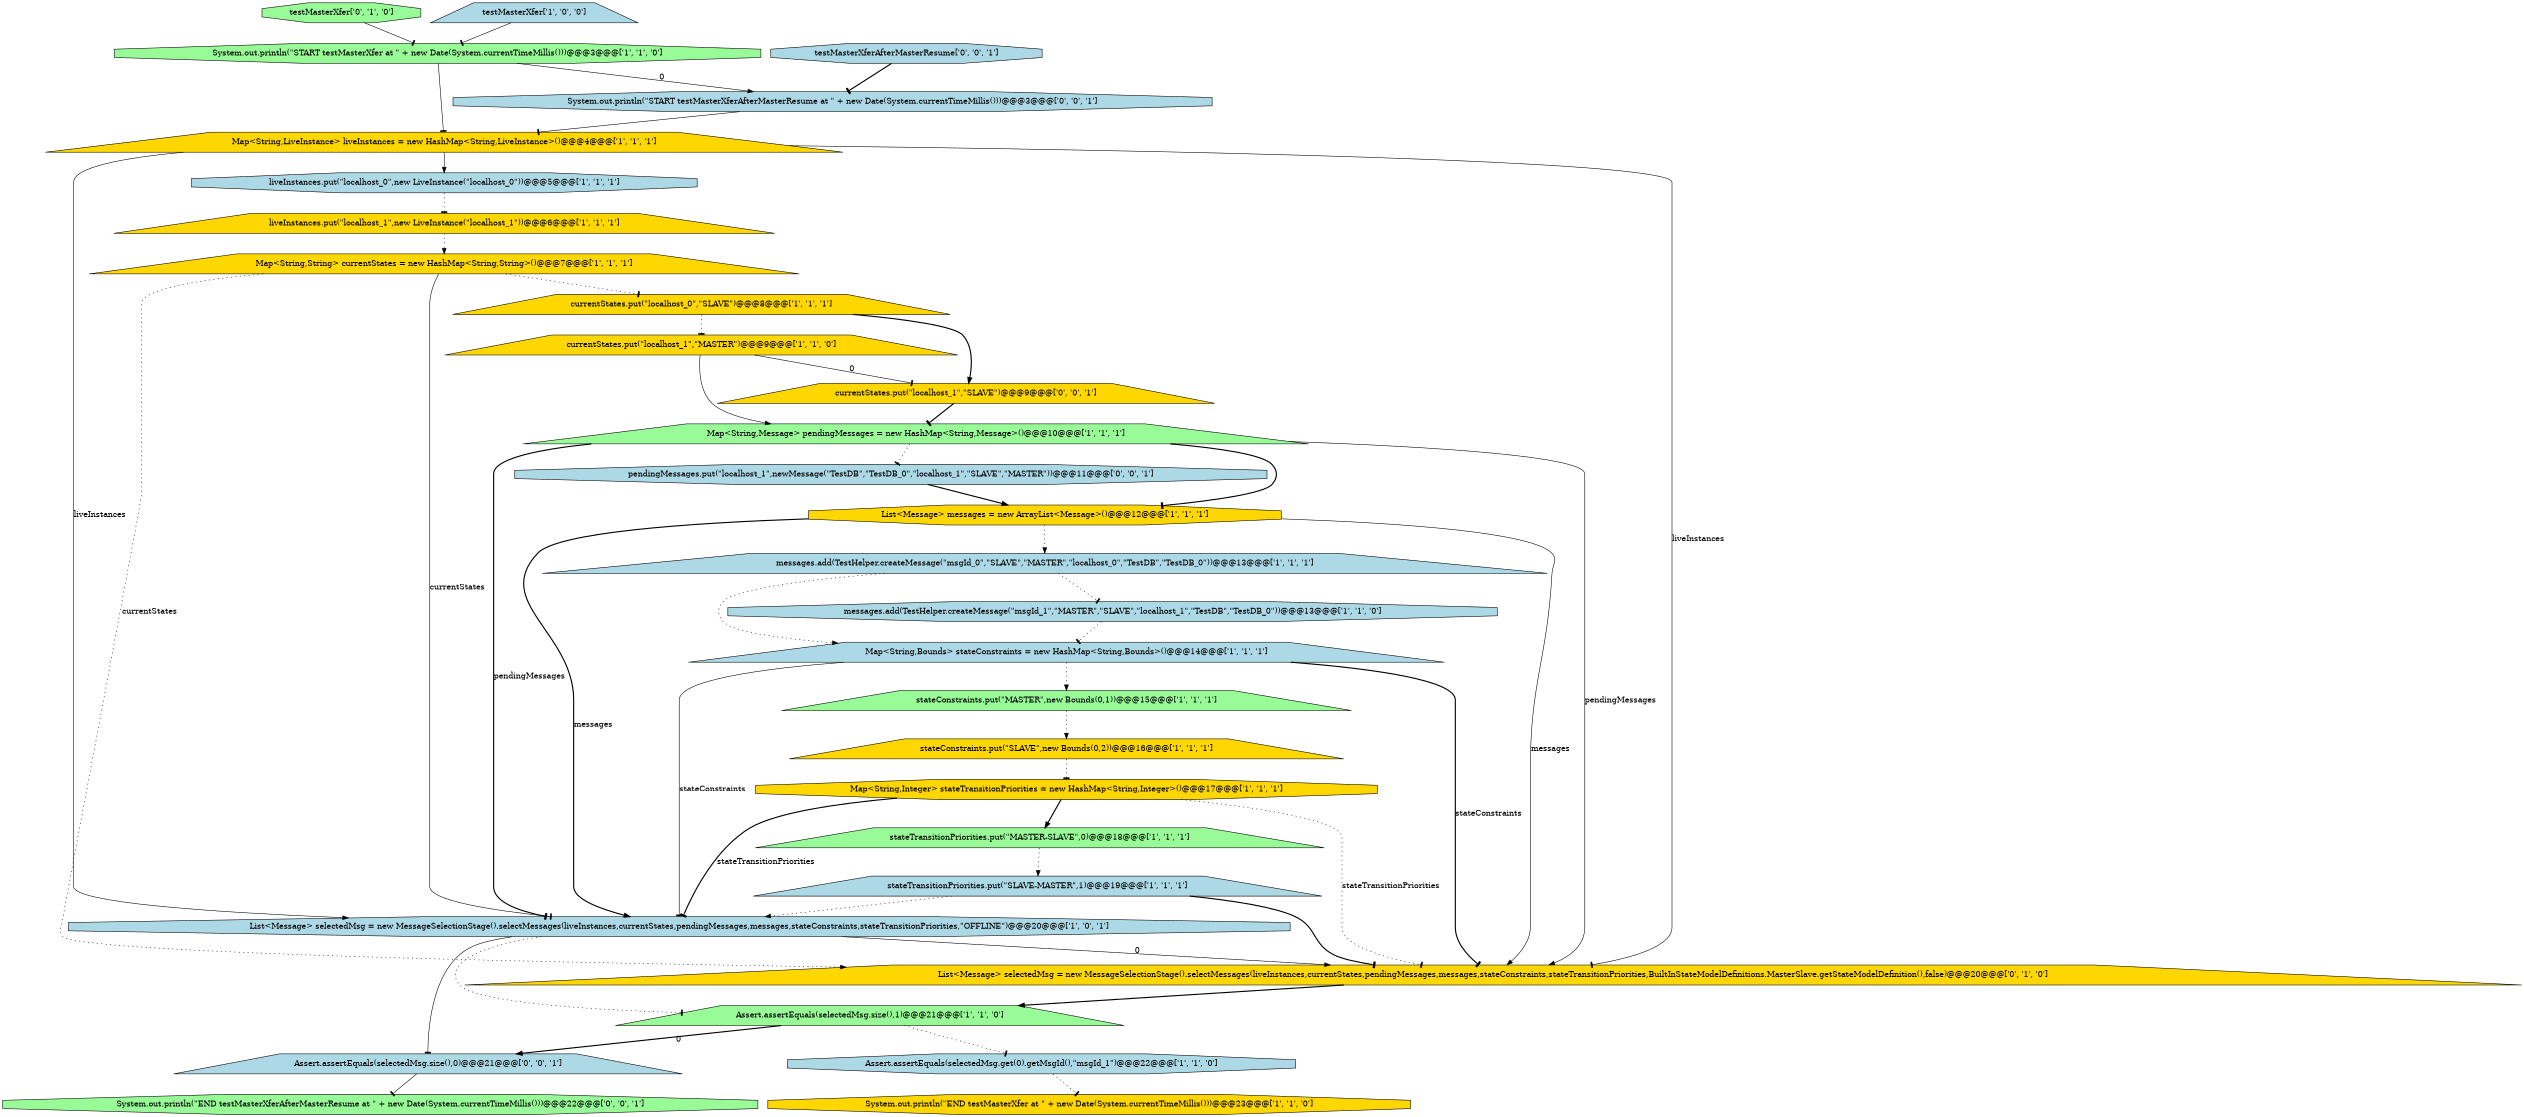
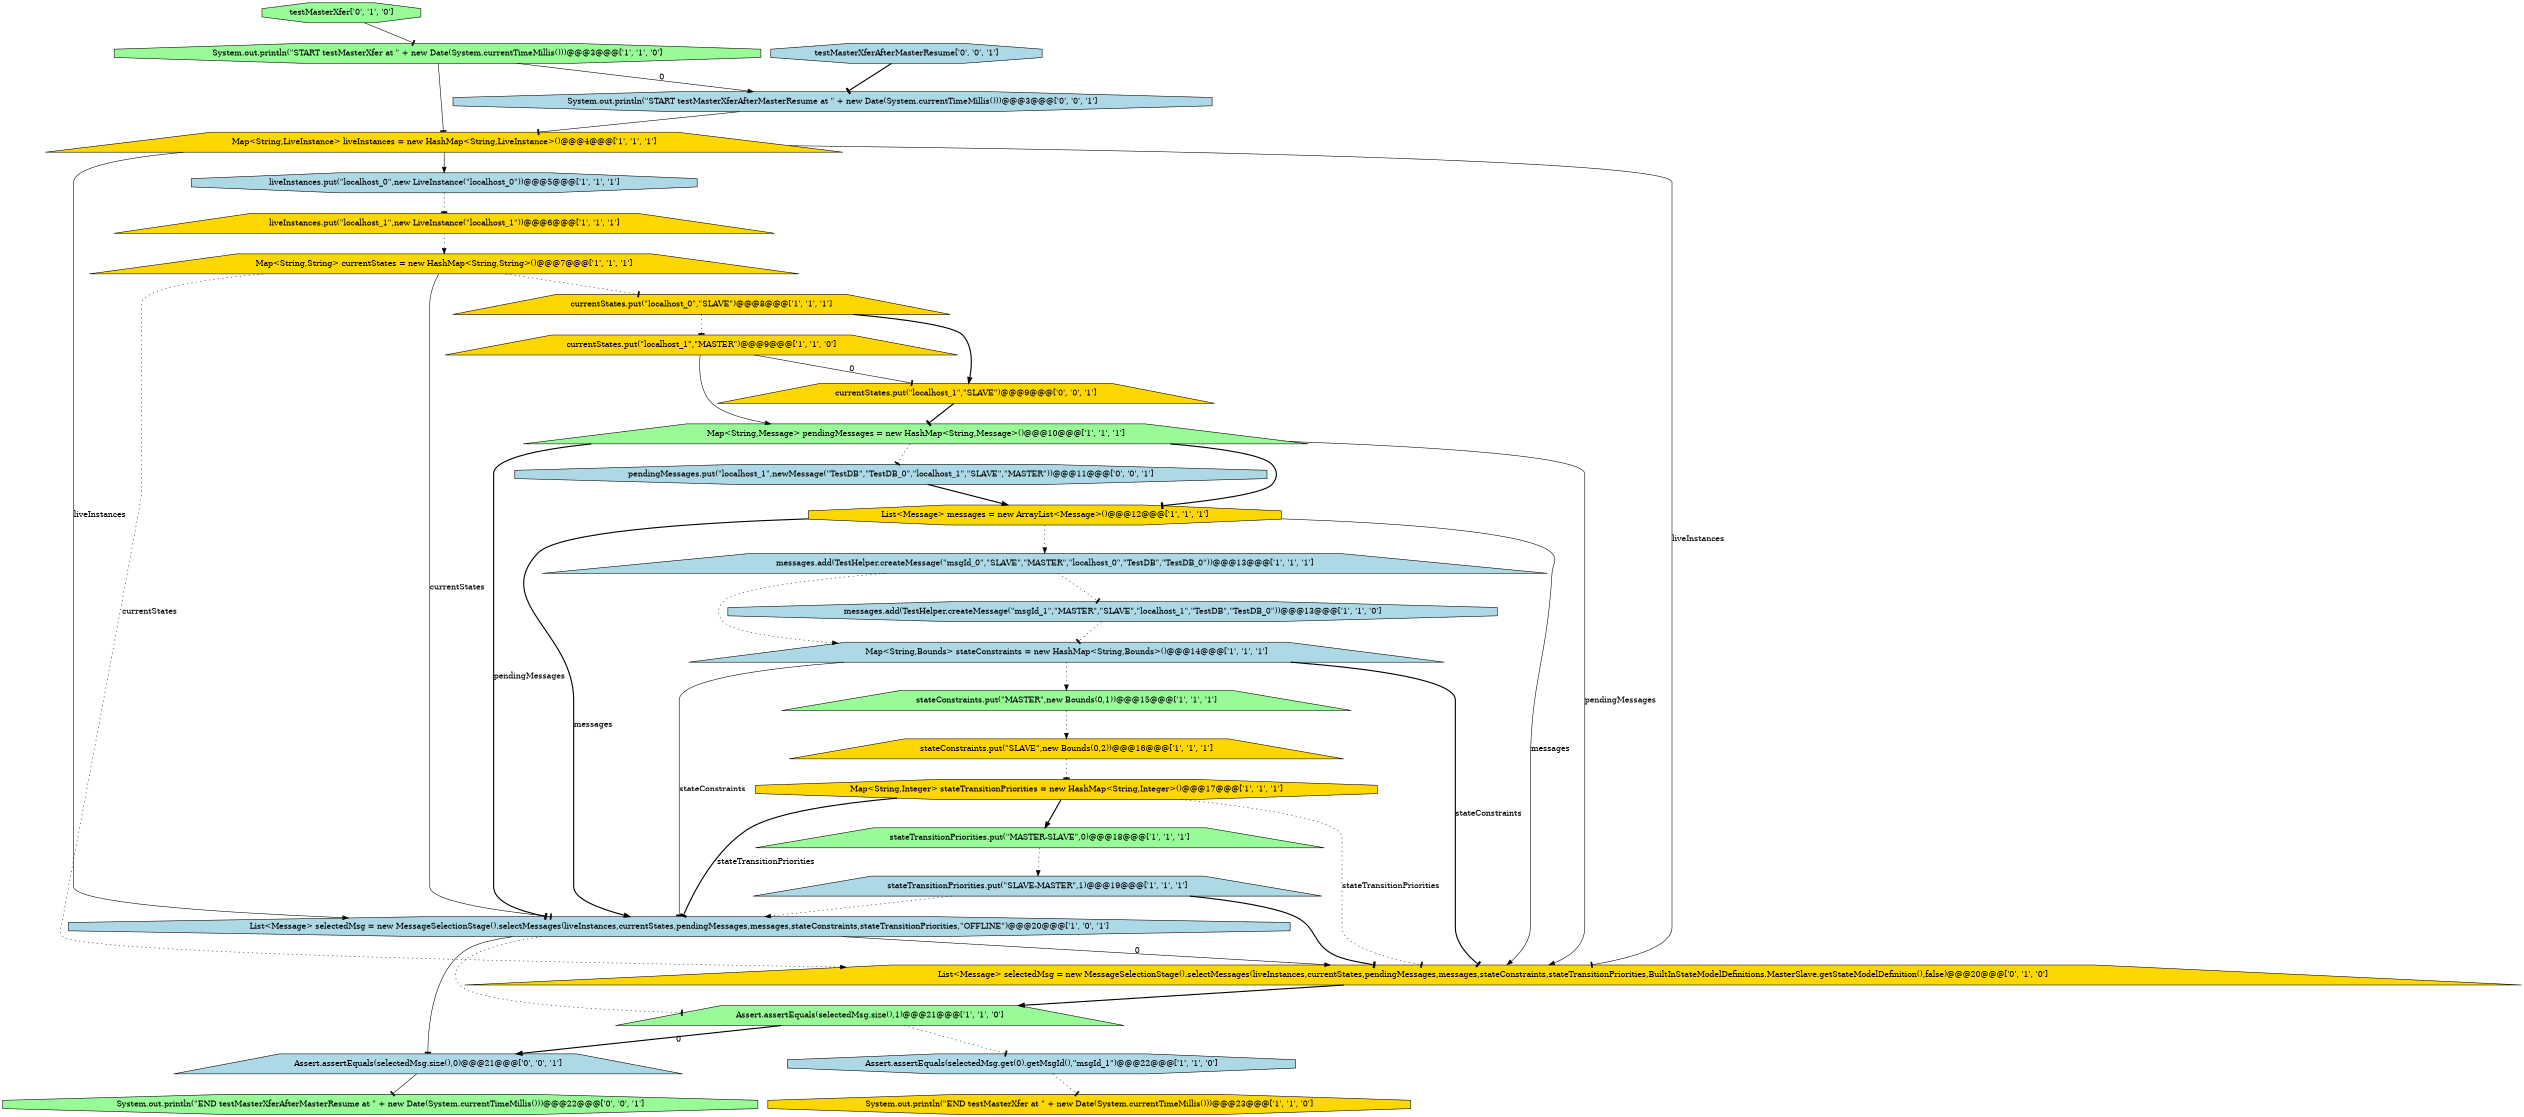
(534, 13) -> none
